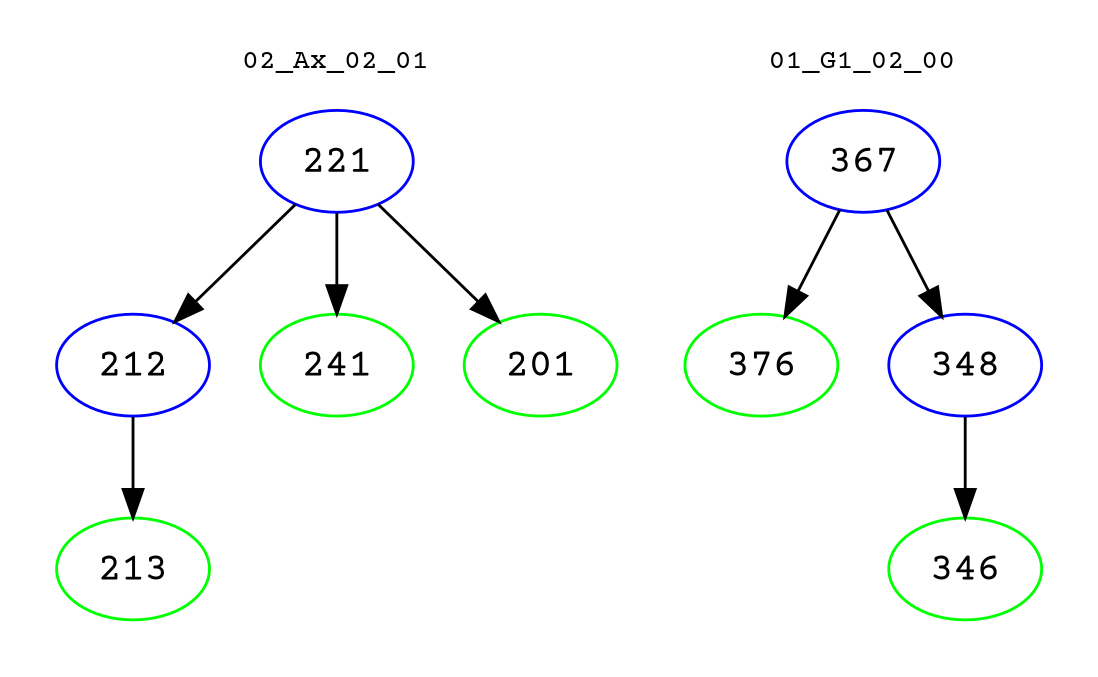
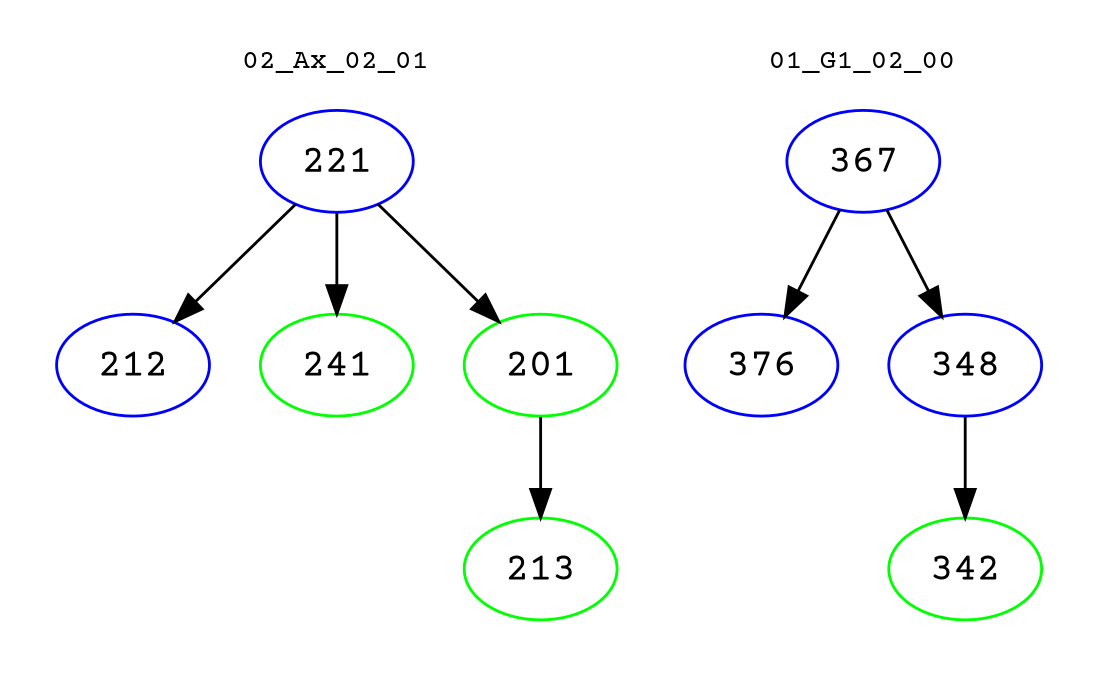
(761, 365) -> (761, 365)
(133, 453) -> (541, 453)
(965, 569) -> (965, 569)
